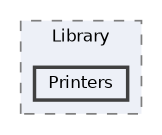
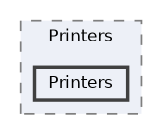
(81, 37) -> (81, 37)
